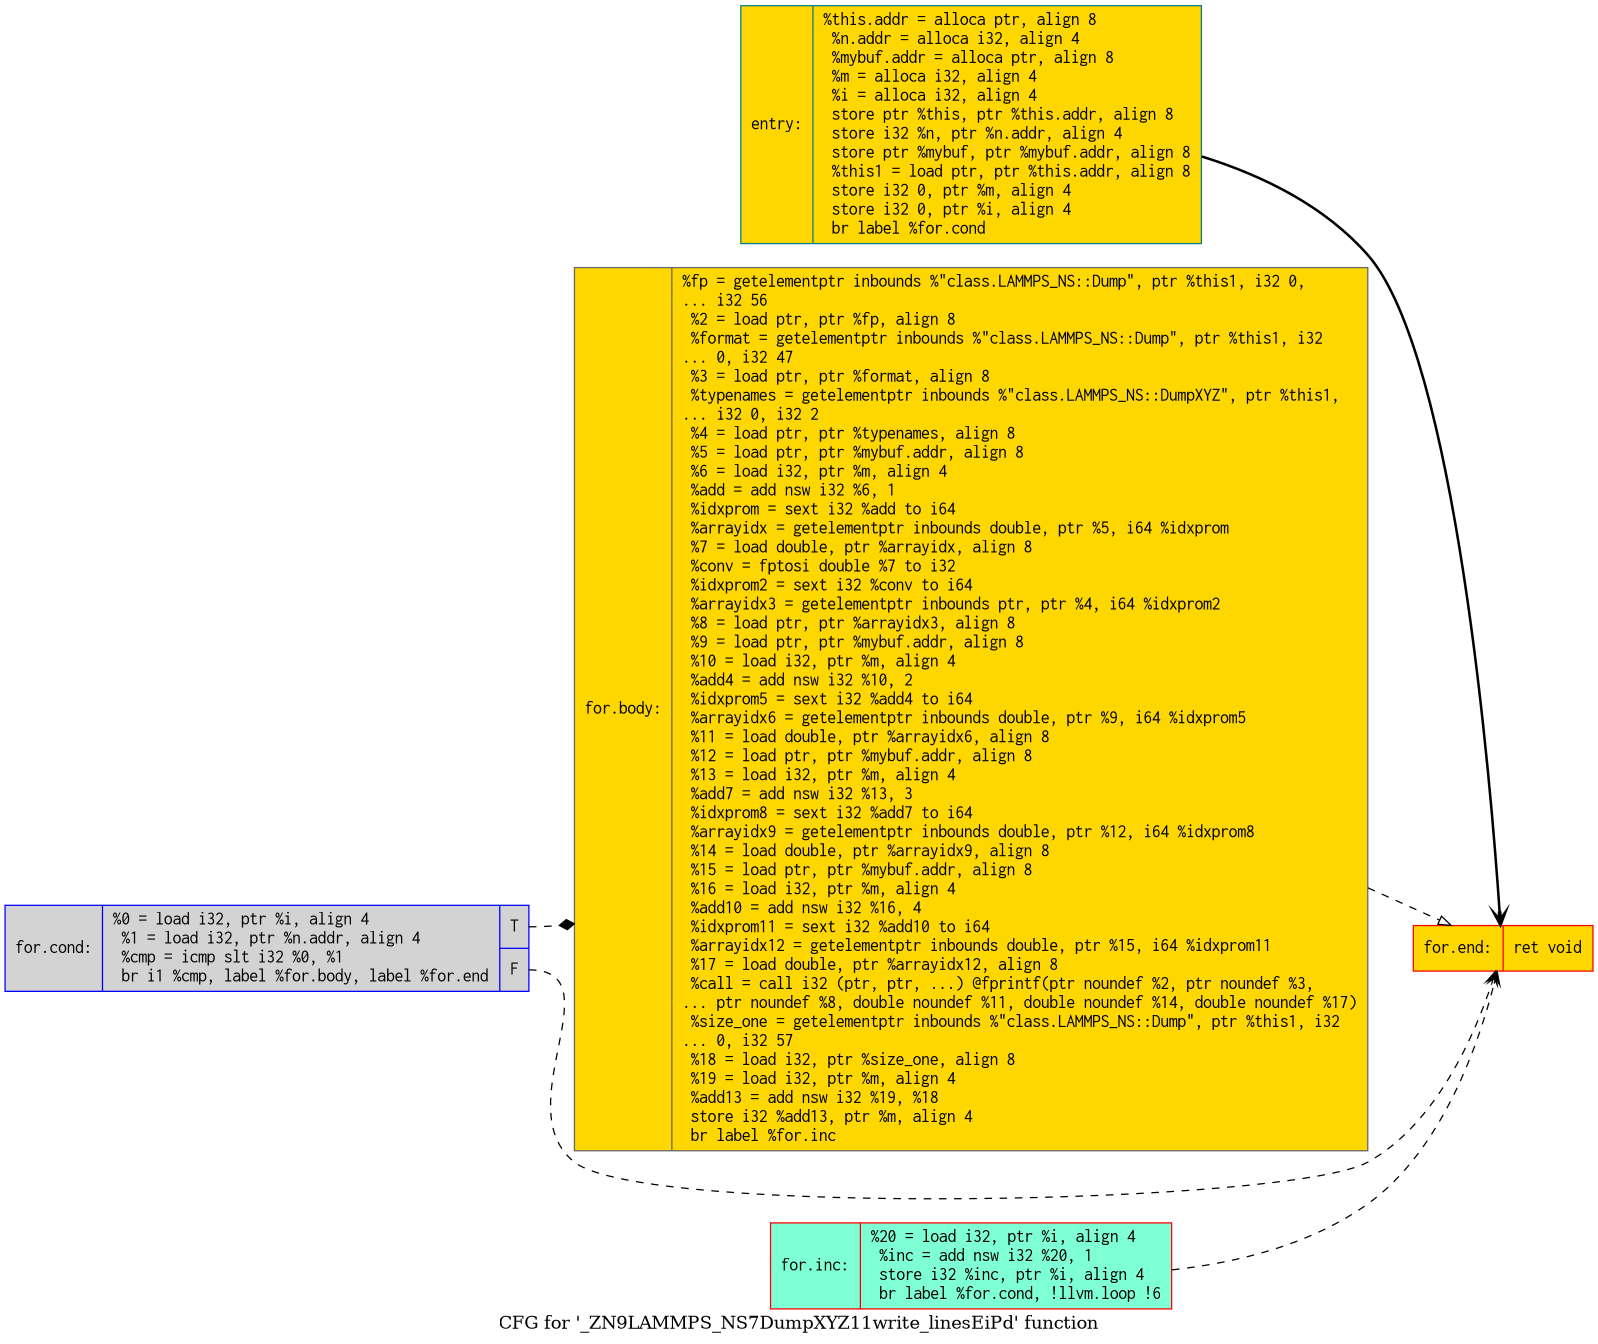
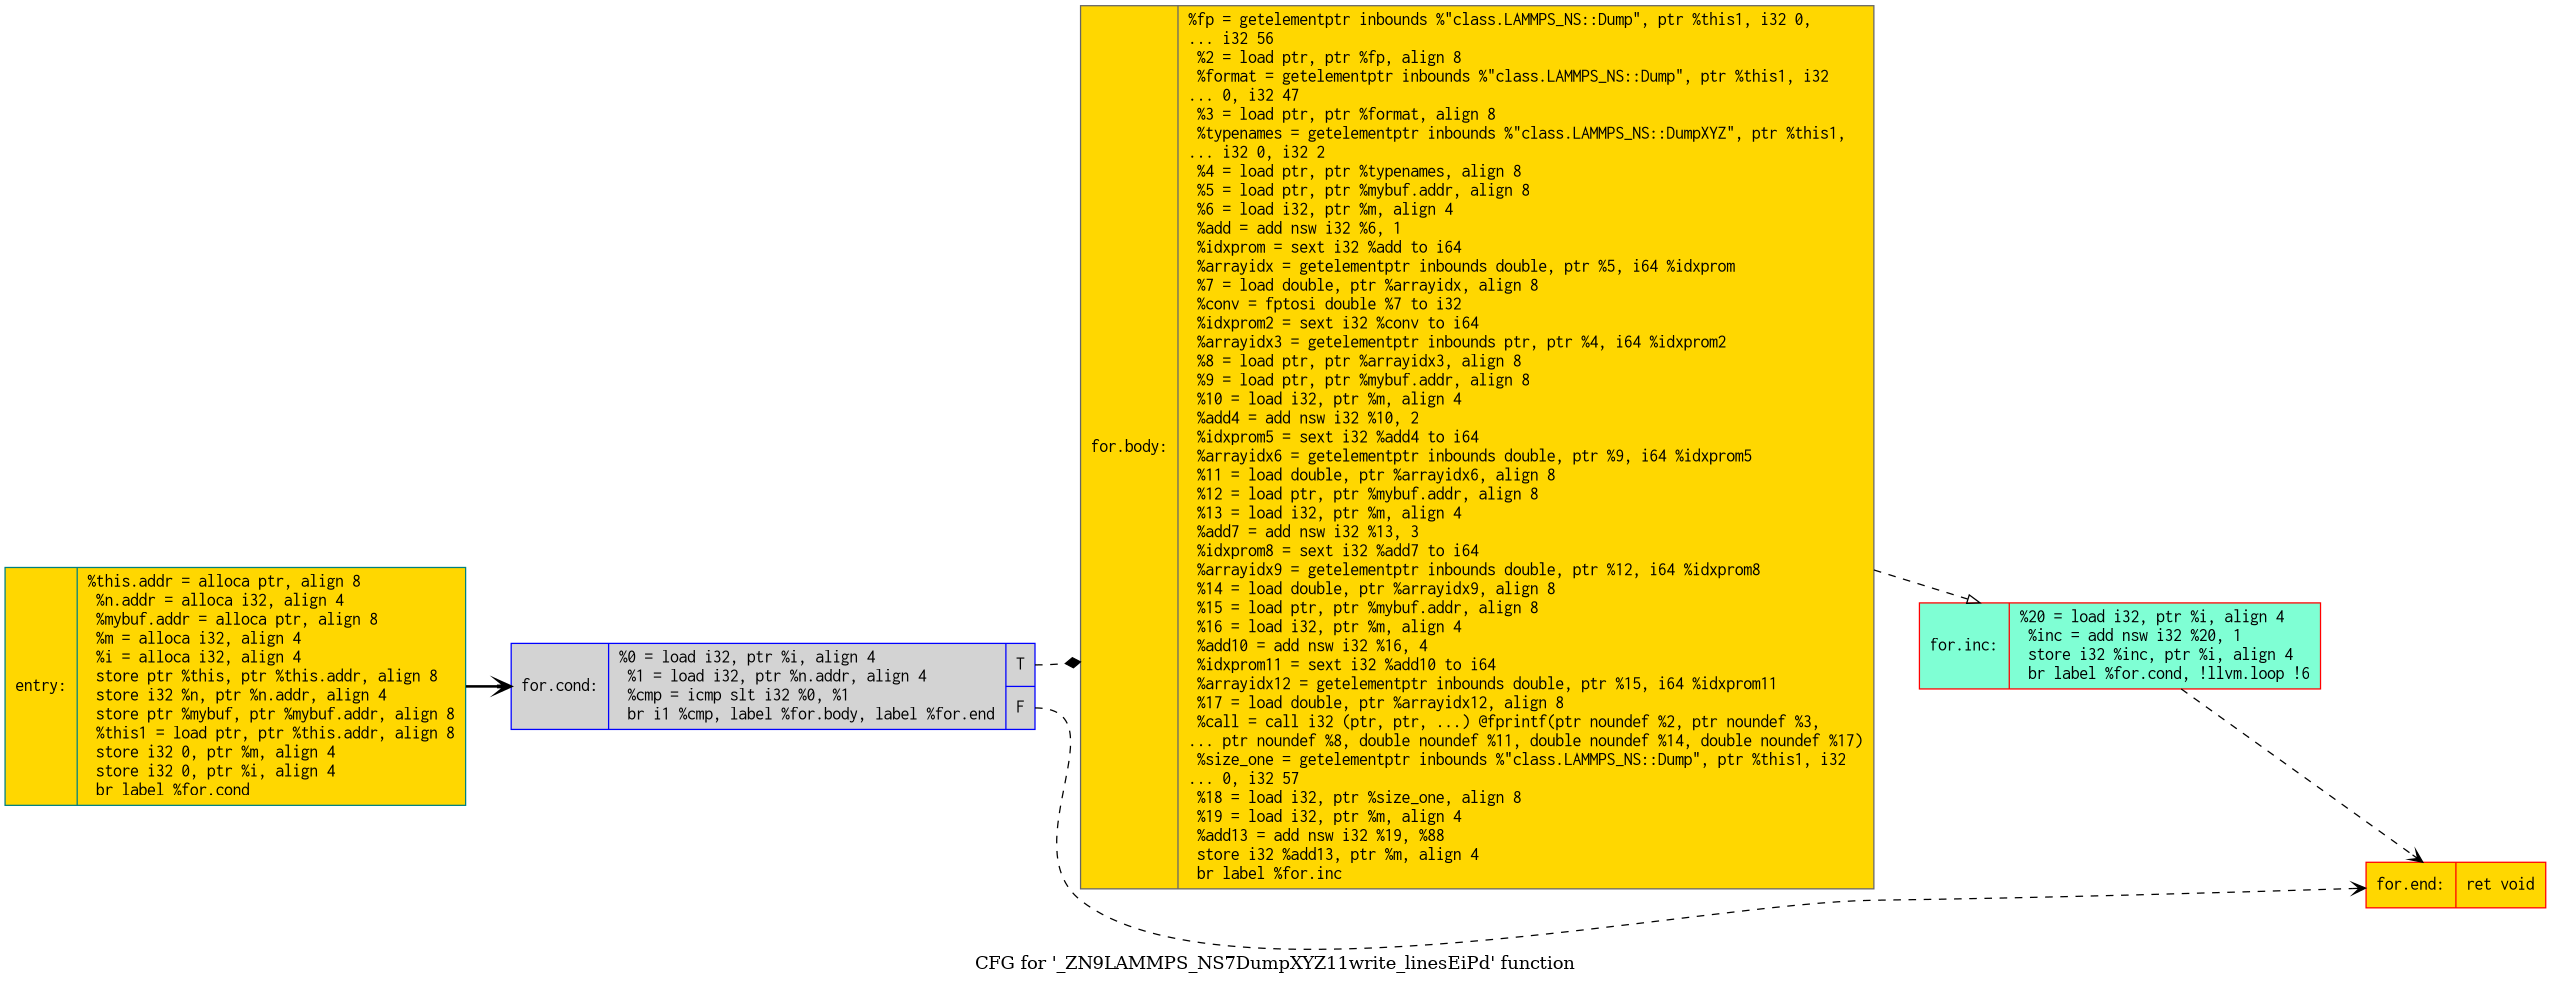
(1447, 480) -> (482, 686)
(1404, 904) -> (1921, 585)
(810, 1098) -> (1317, 836)
